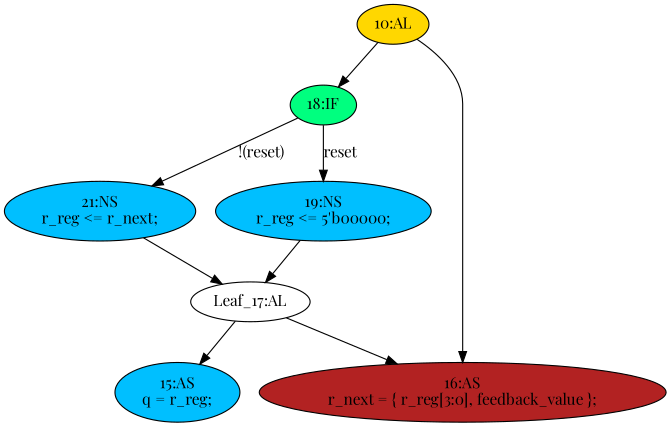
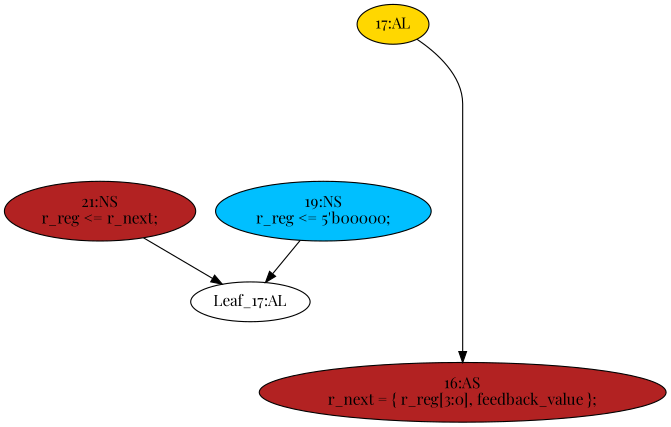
(393, 24) -> (393, 24)
(323, 105) -> none
(100, 211) -> (100, 211)
(337, 339) -> none
(177, 392) -> none
